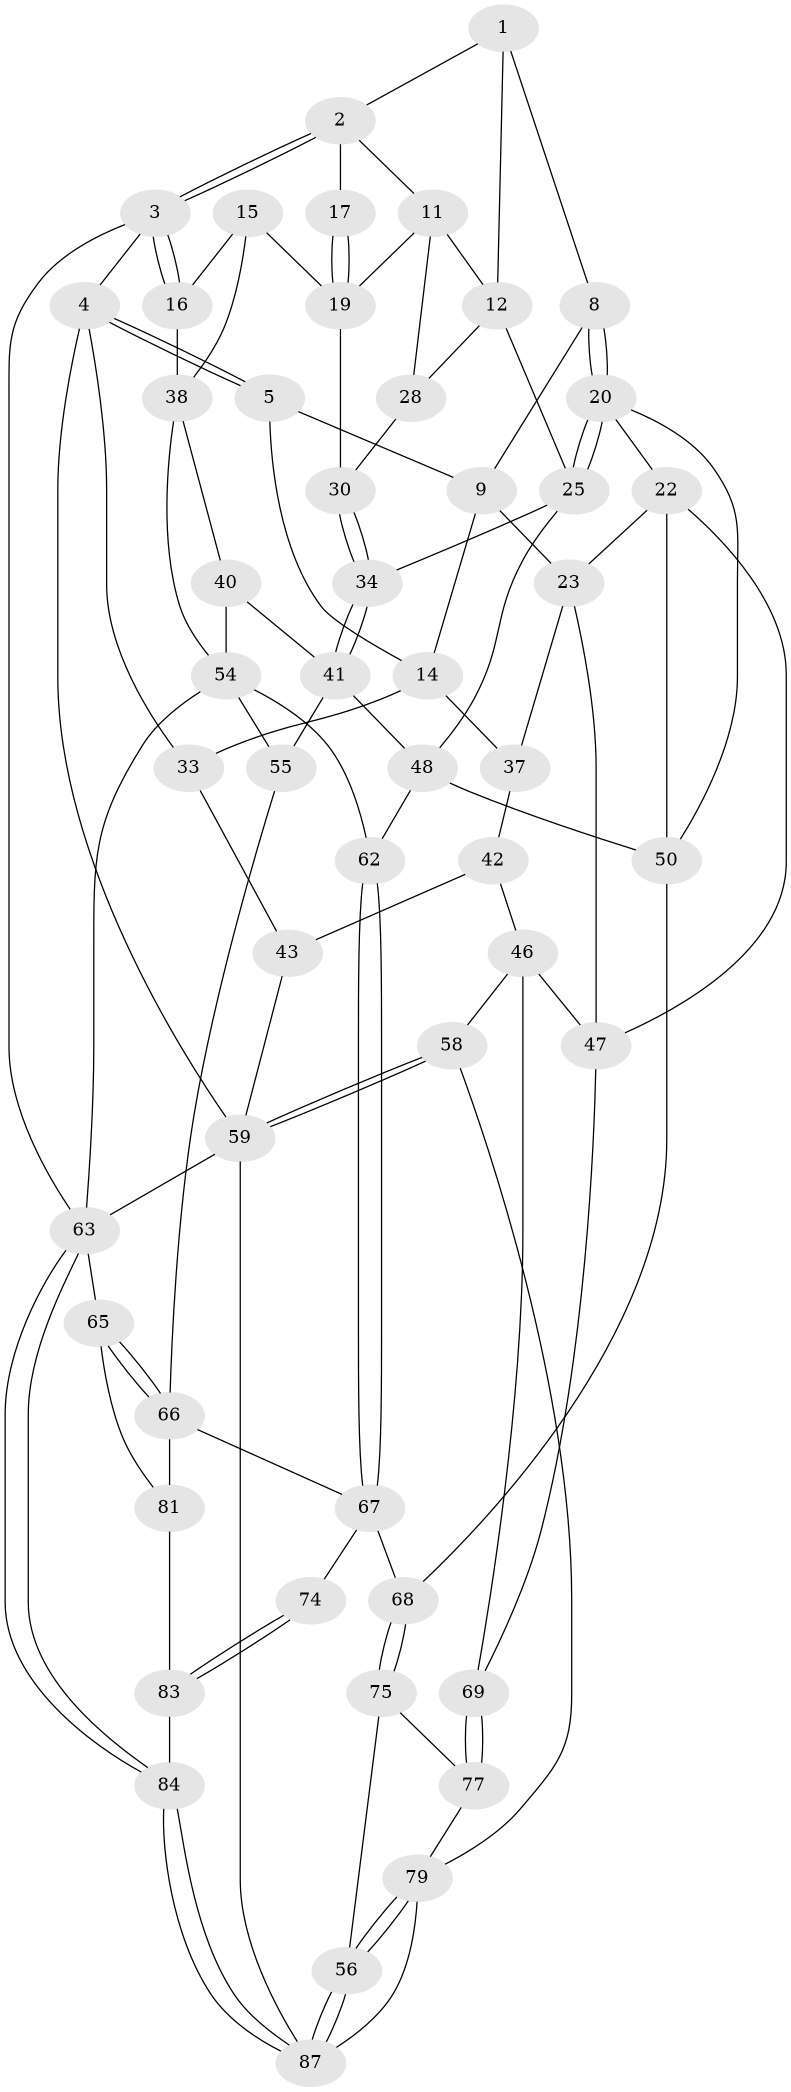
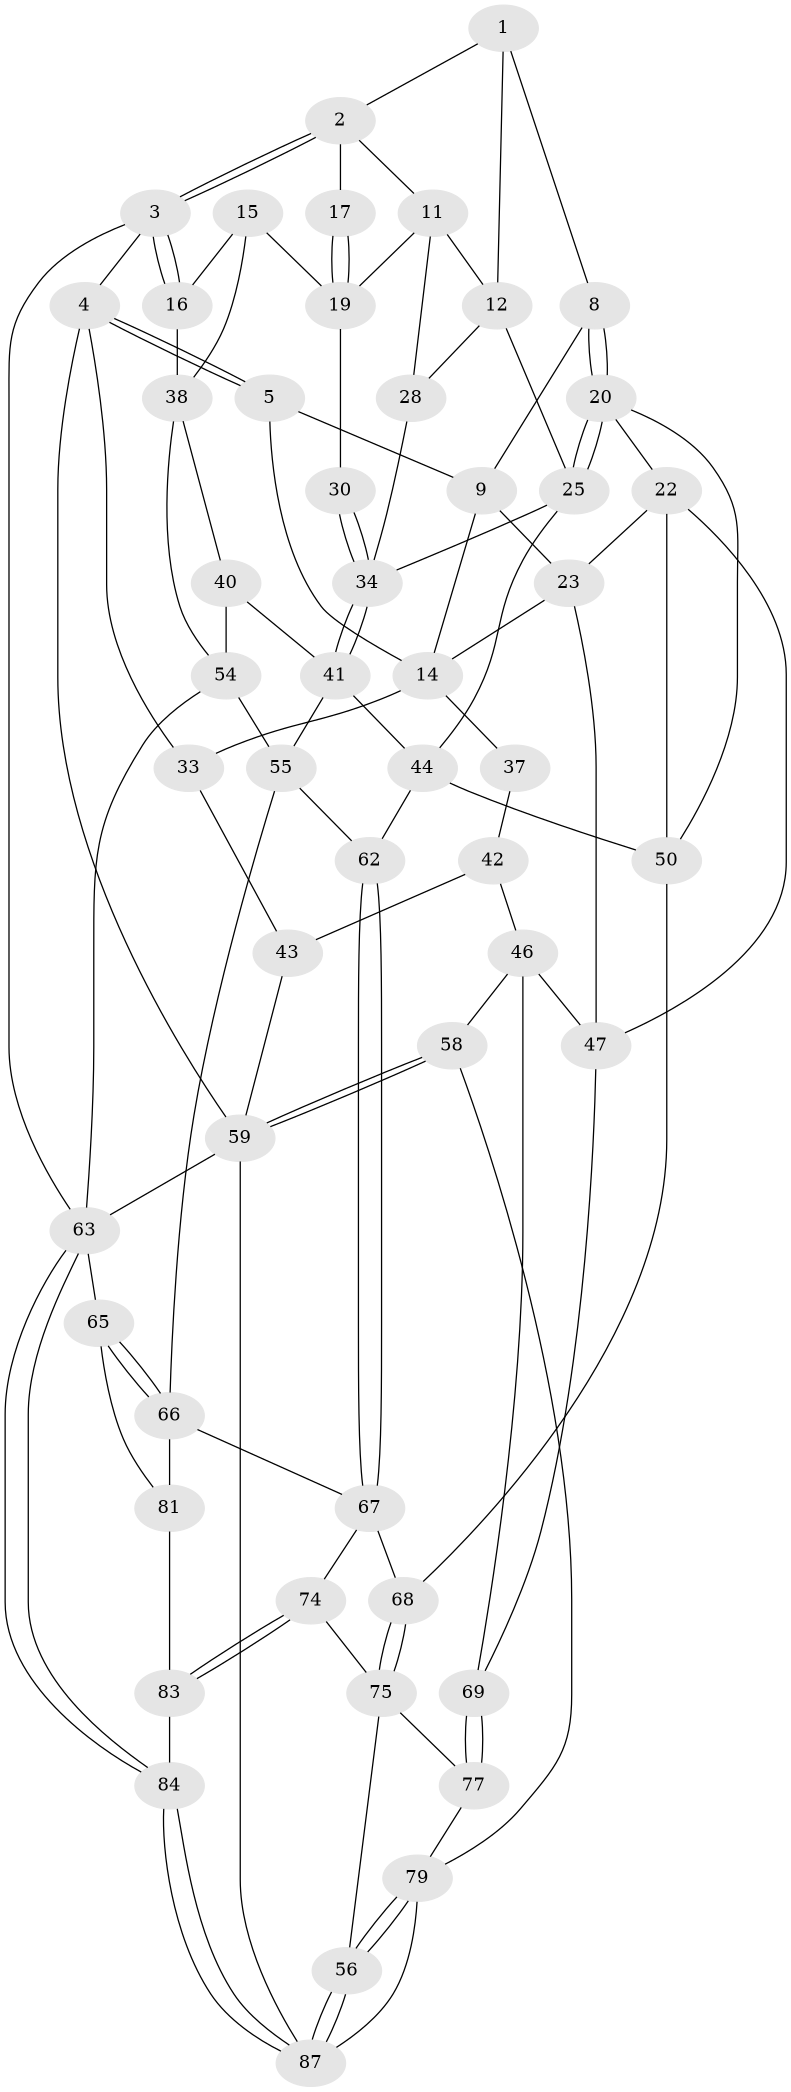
(381, 438) -> (392, 491)
(542, 676) -> (489, 635)
(330, 749) -> (326, 815)
(423, 768) -> (423, 768)
none -> (346, 1647)
